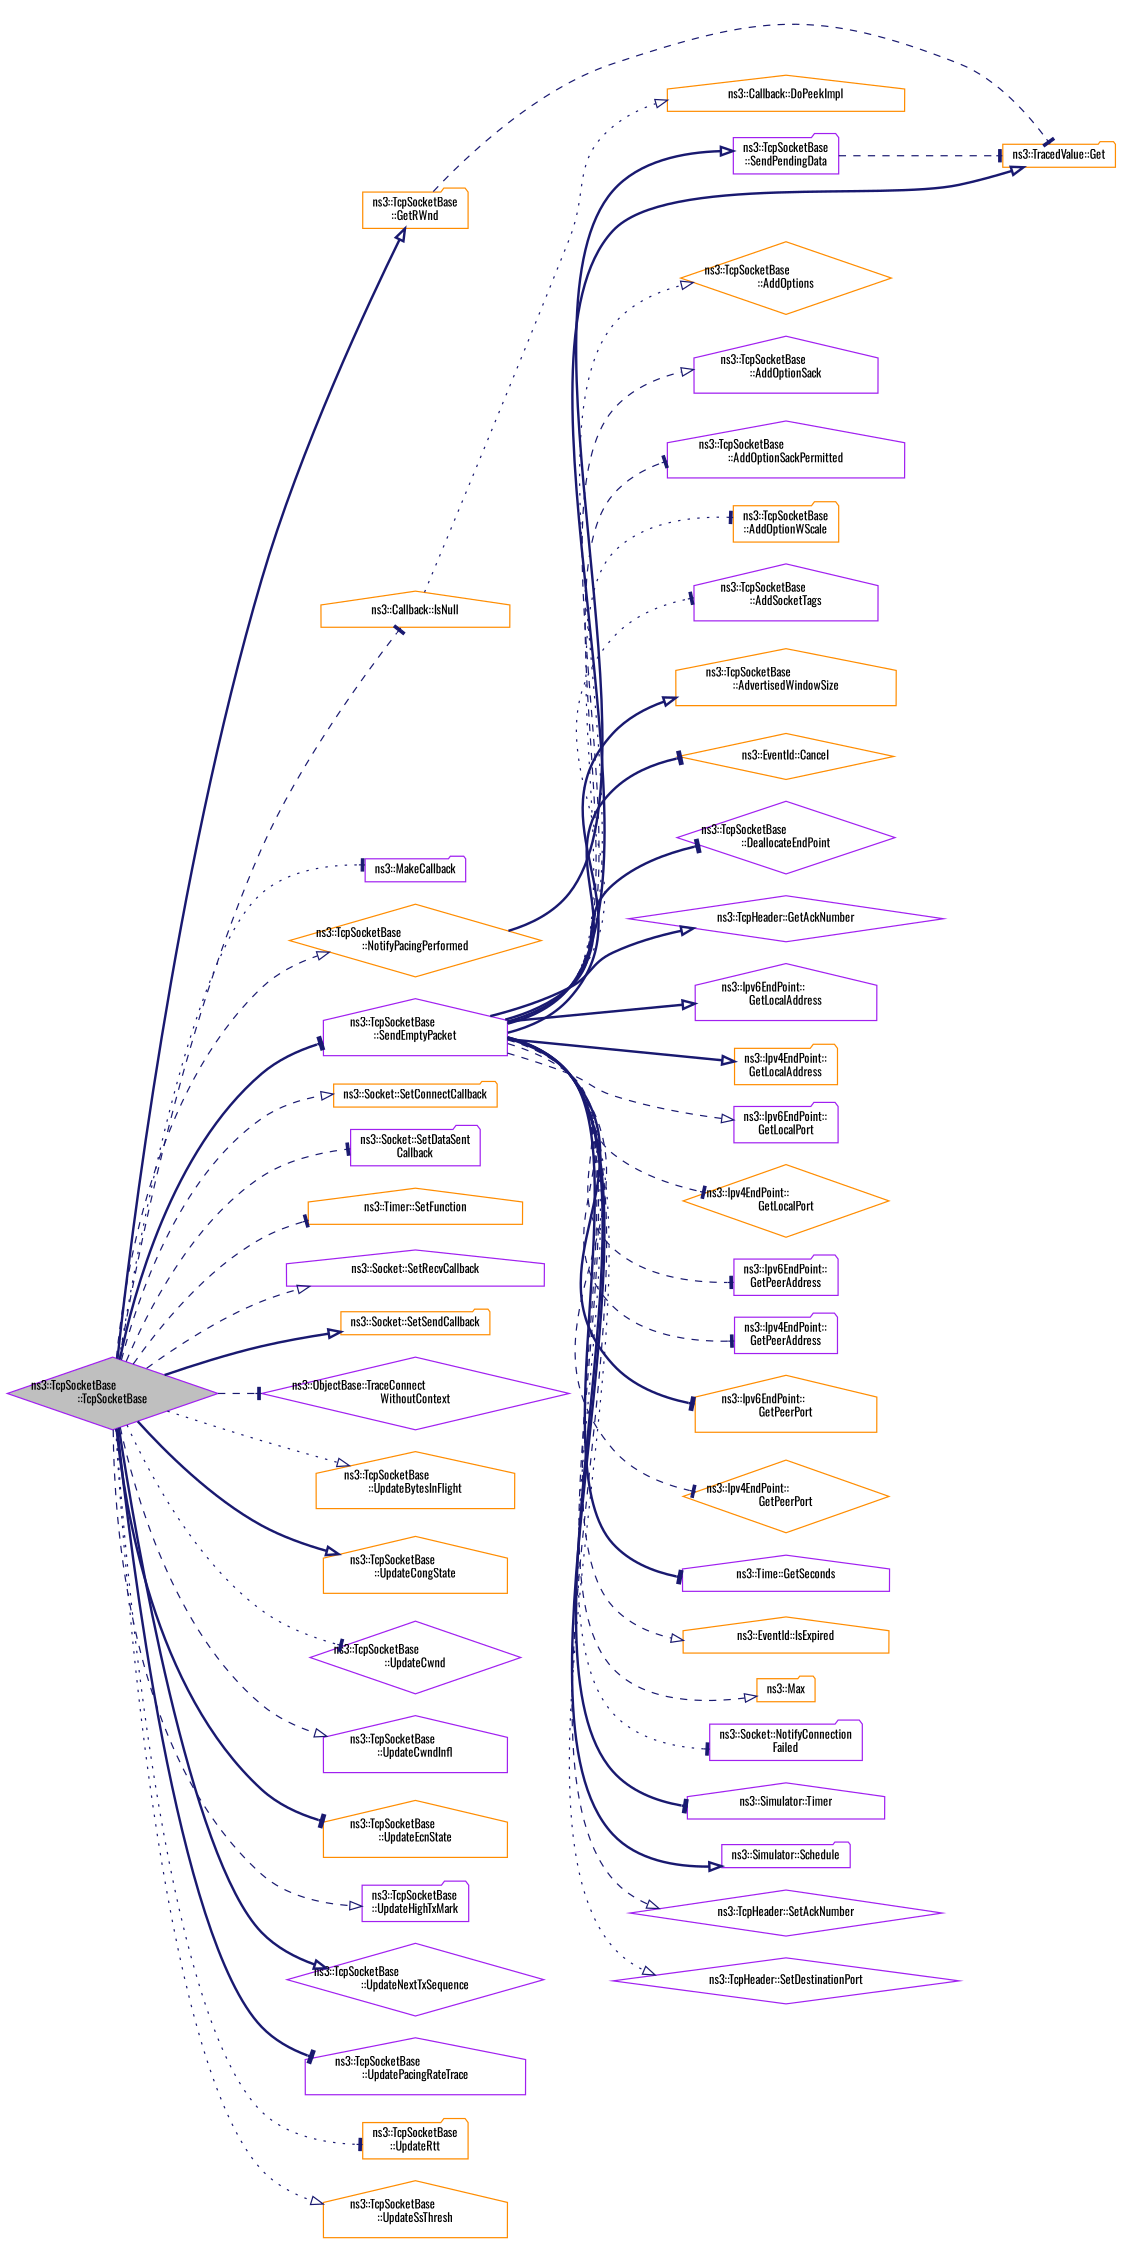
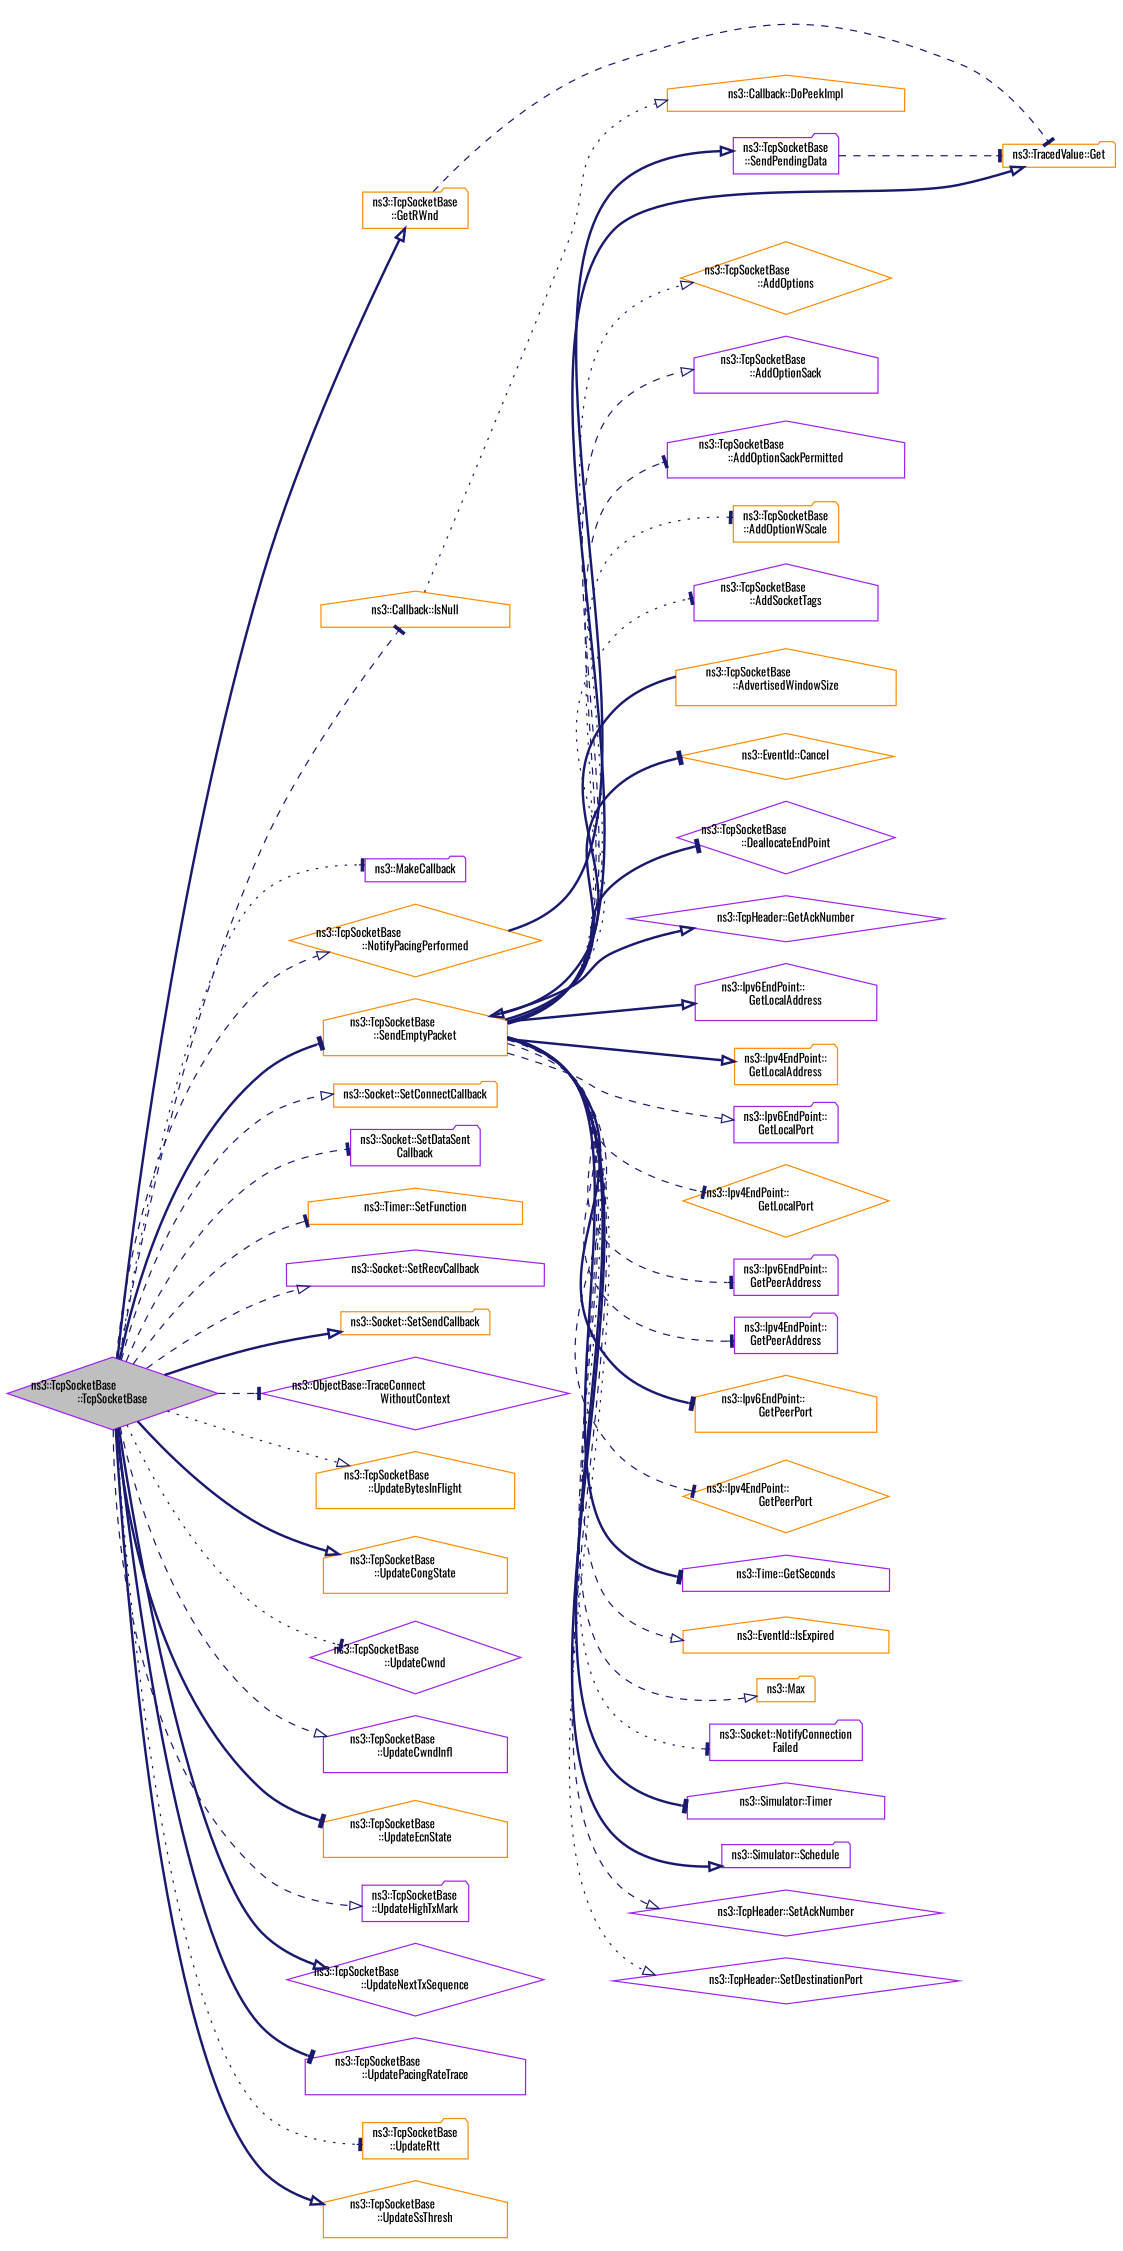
(584, 820) -> (591, 846)
(415, 1030) -> (415, 1030)
(165, 1878) -> (165, 1878)
